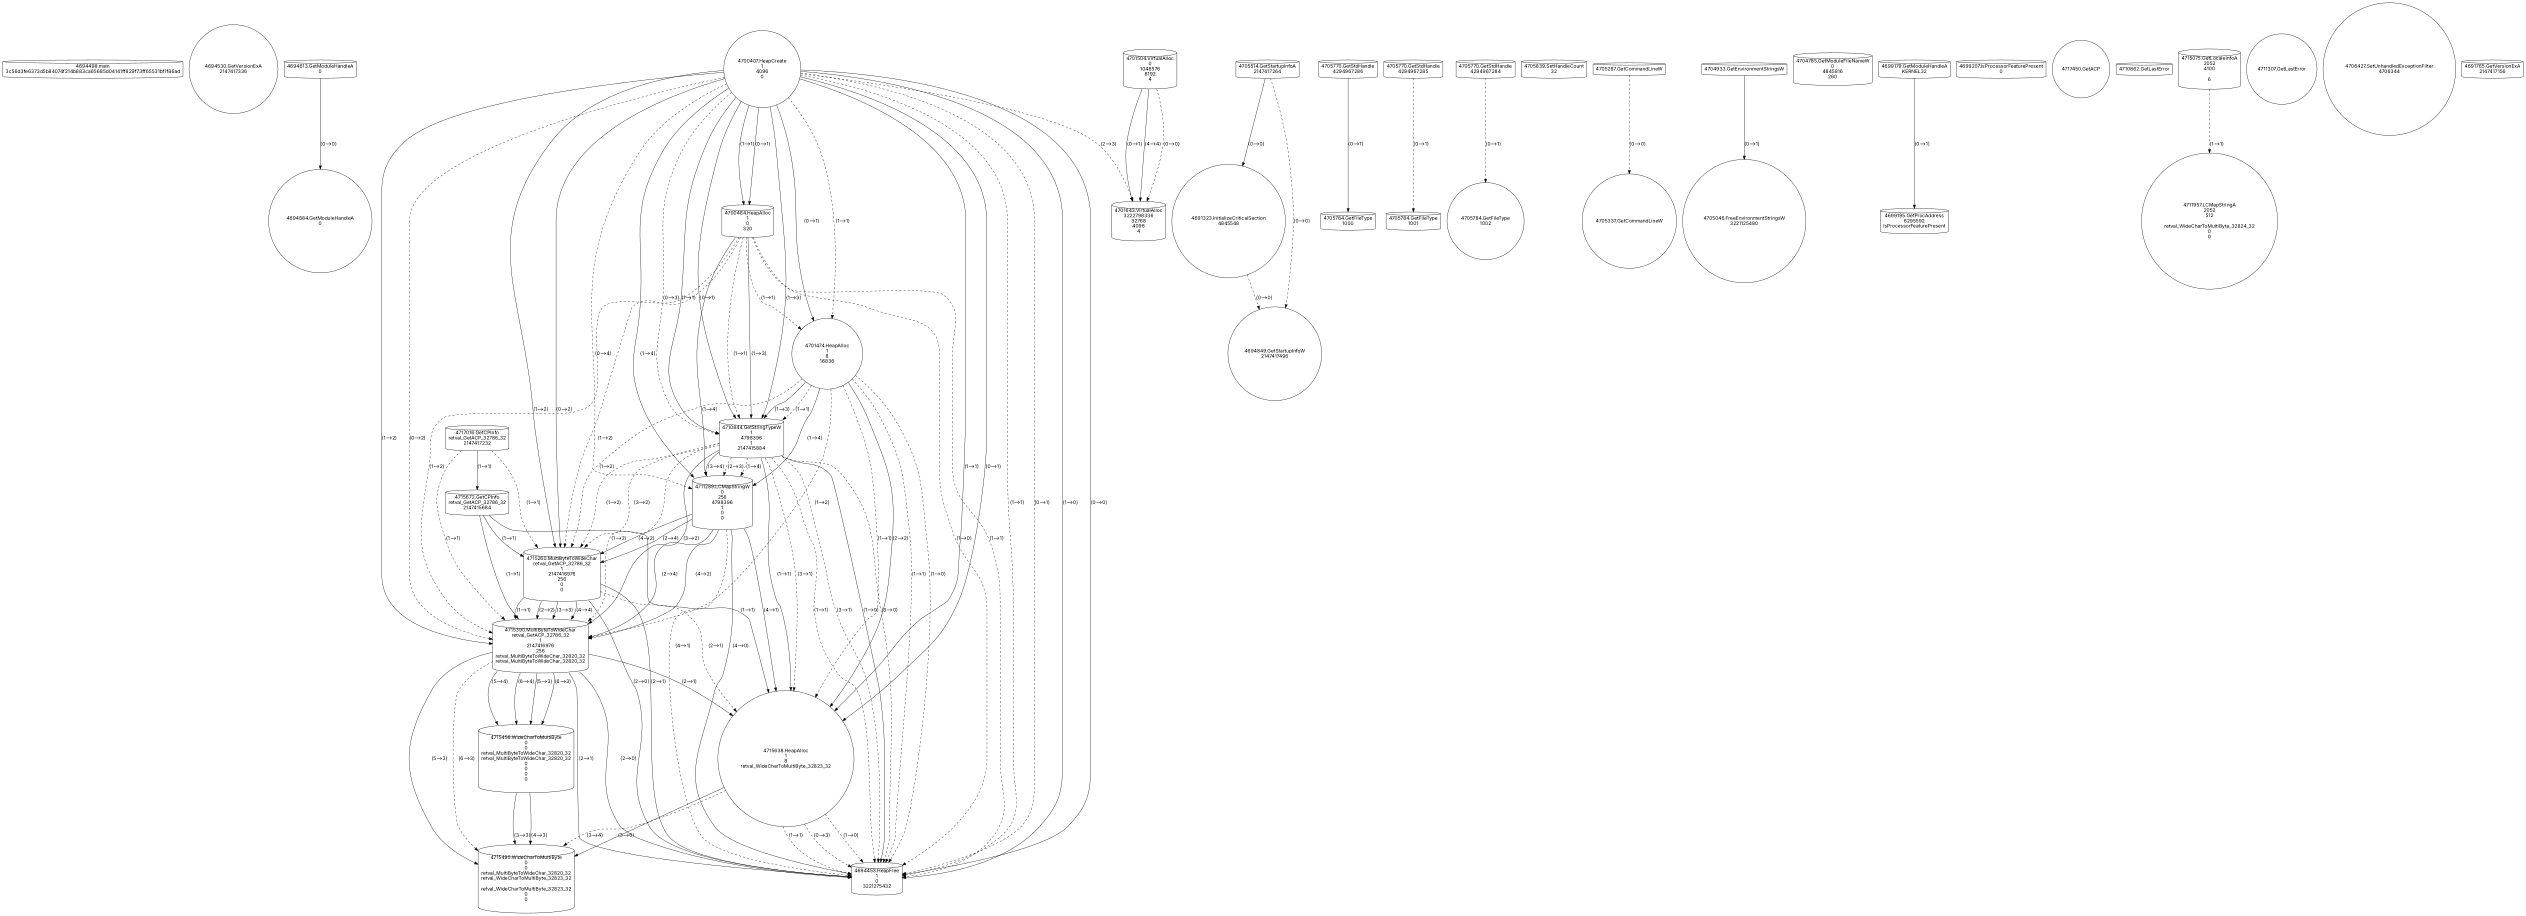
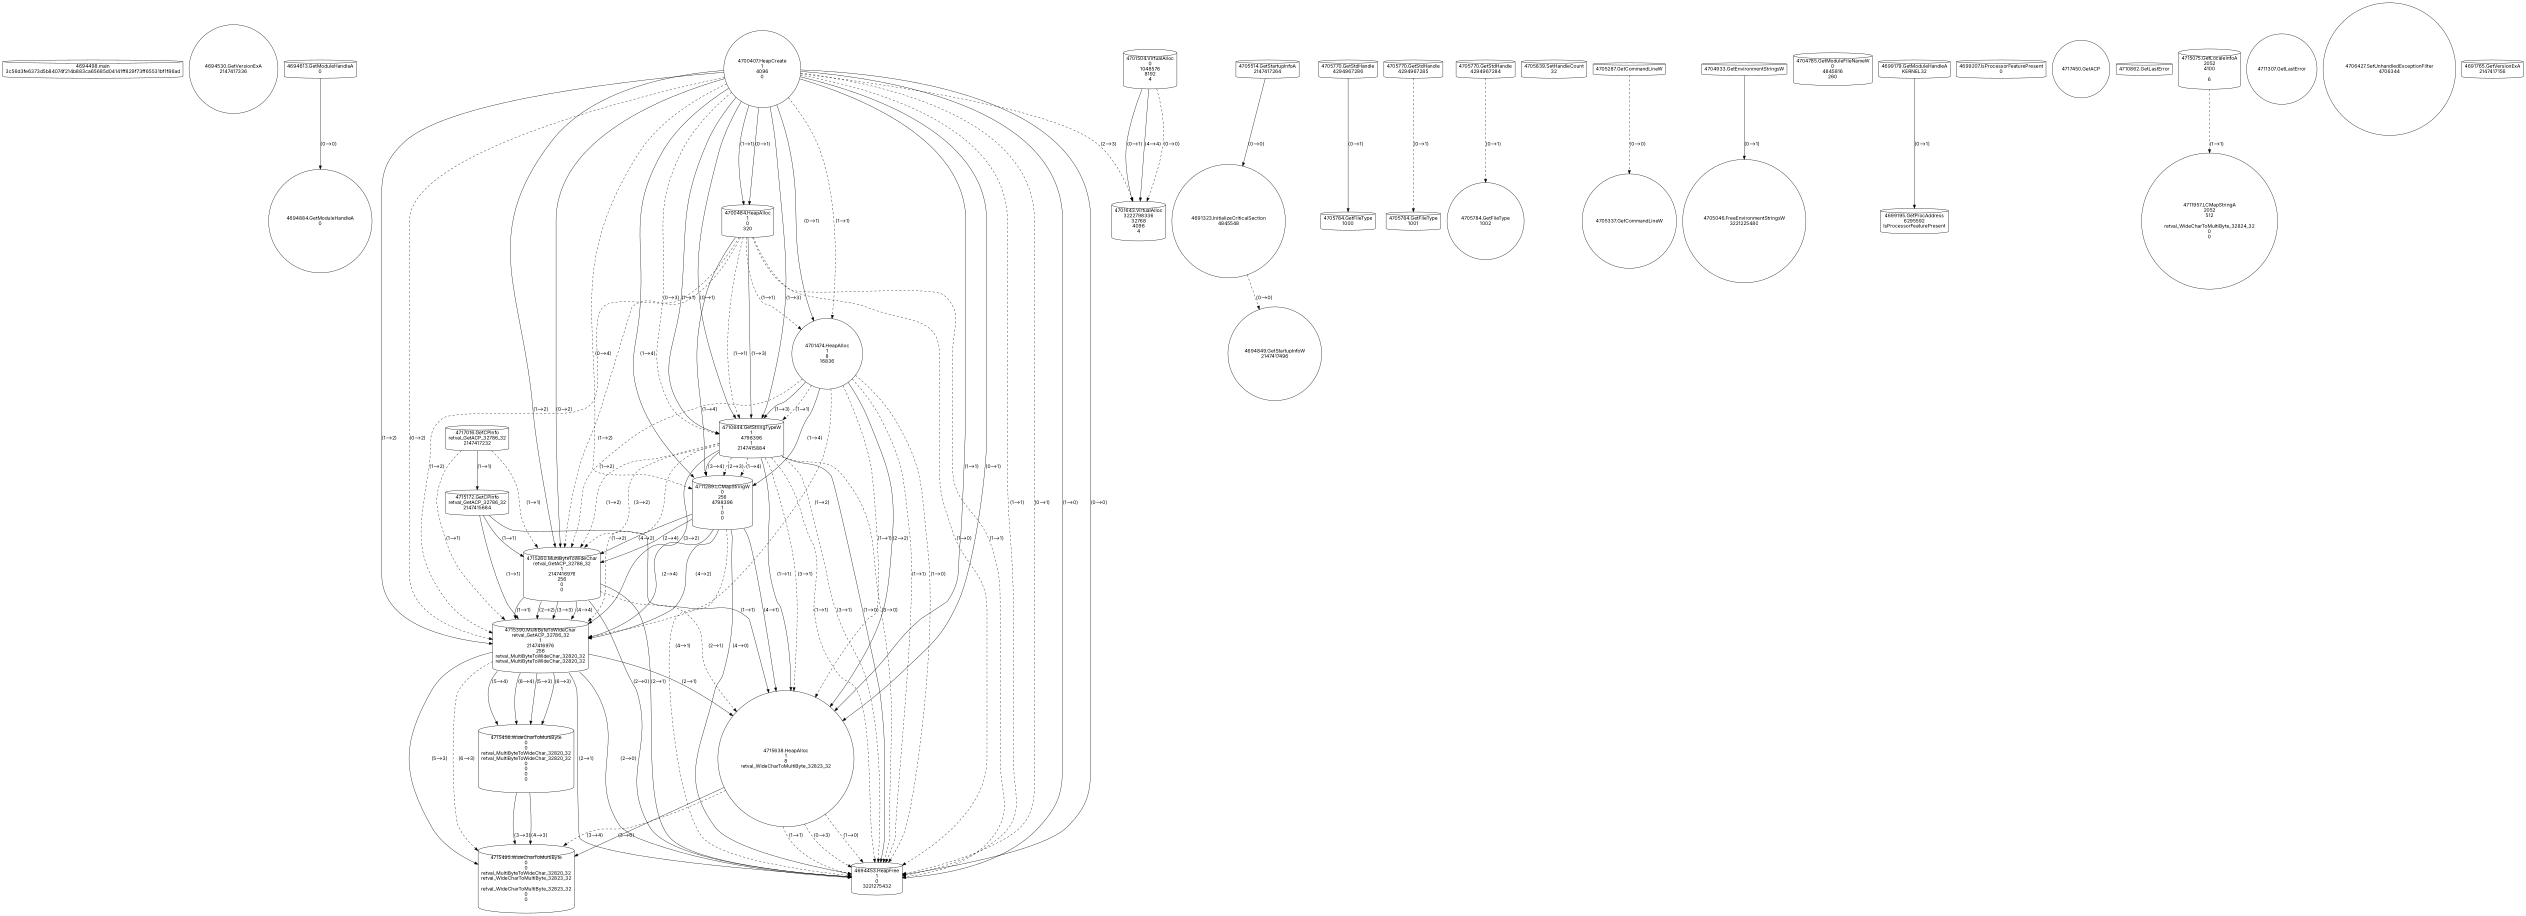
(1292, 190) -> none
(1744, 221) -> (1744, 221)
(477, 503) -> (477, 503)
